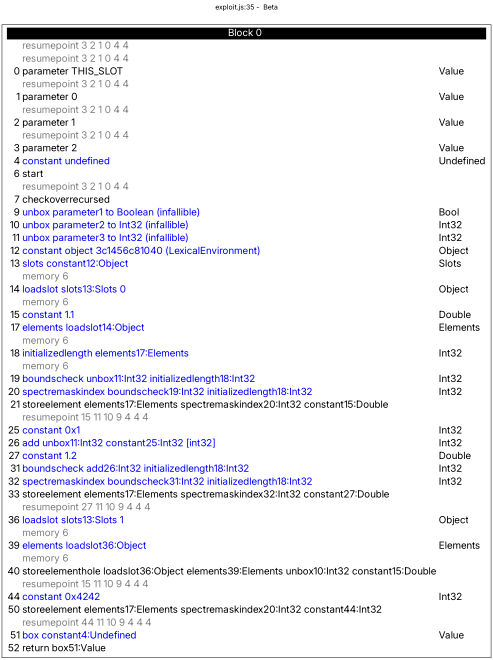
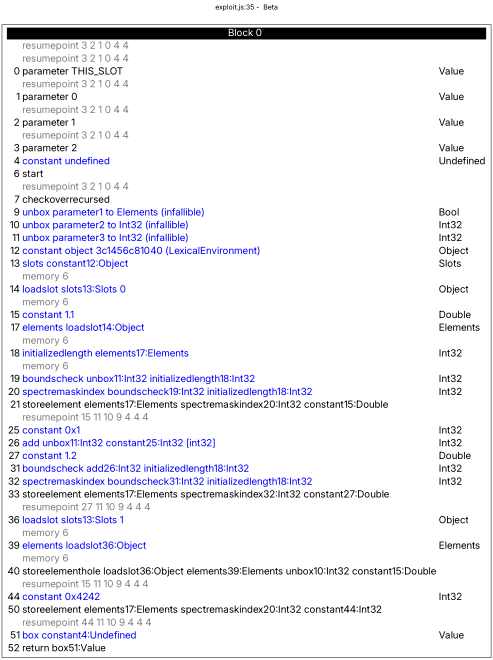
(111, 213) -> (113, 213)
